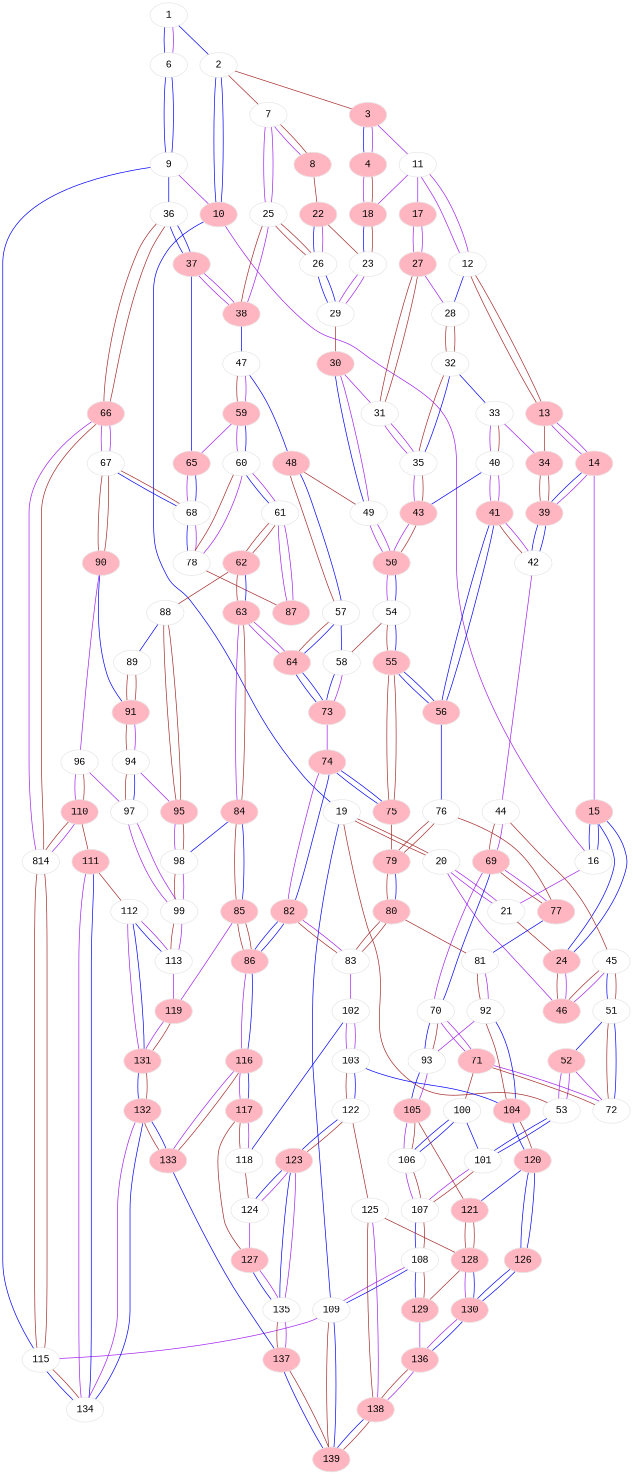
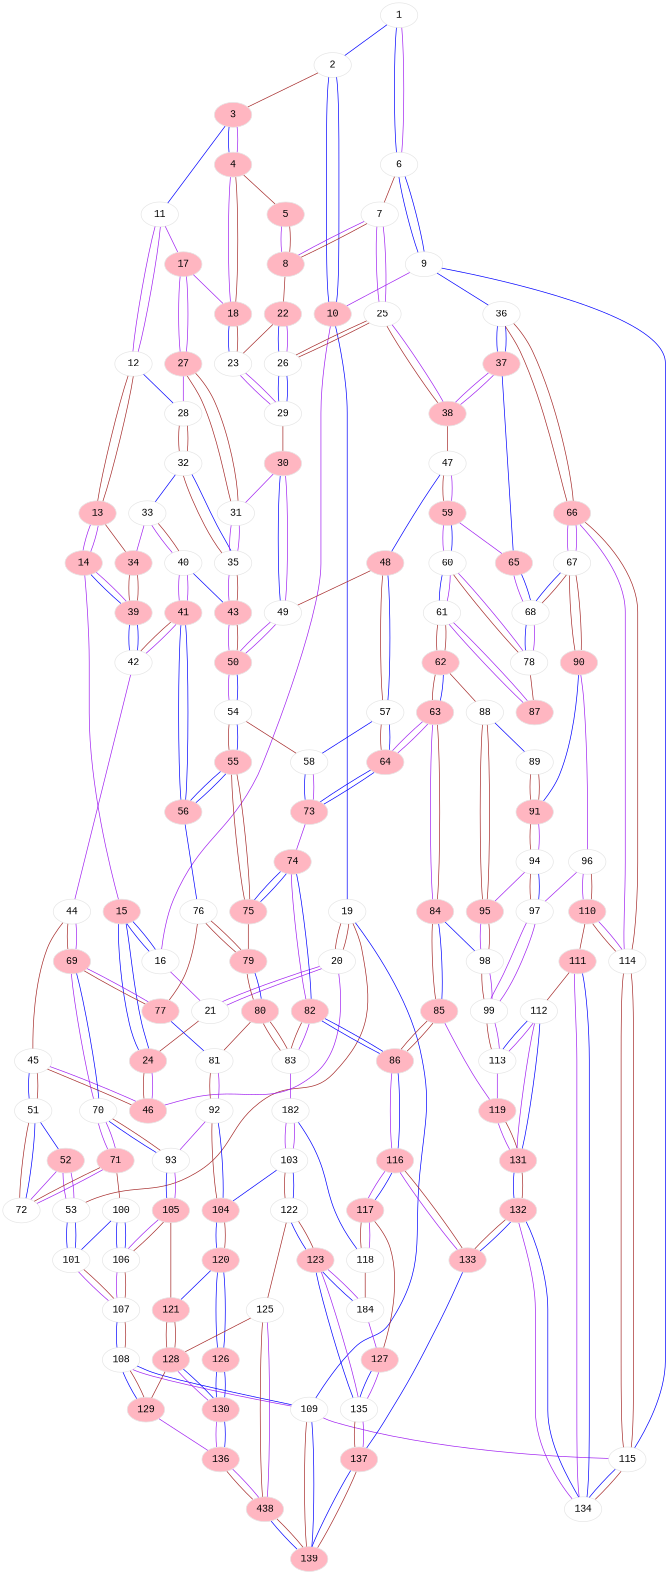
(243, 90) -> (389, 190)
(393, 140) -> (196, 165)
(393, 189) -> (208, 289)
none -> (286, 214)
(241, 339) -> (448, 439)
(41, 862) -> (627, 961)
(351, 1011) -> (290, 1111)
(250, 1210) -> (365, 1310)
(376, 1410) -> (265, 1509)
